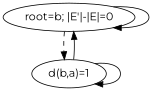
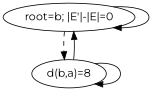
(69, 74) -> (69, 74)
